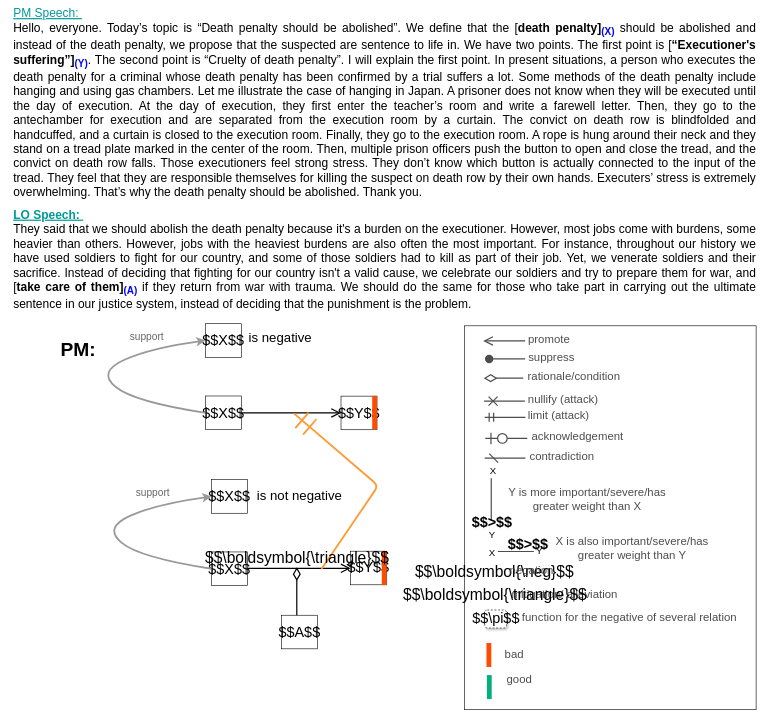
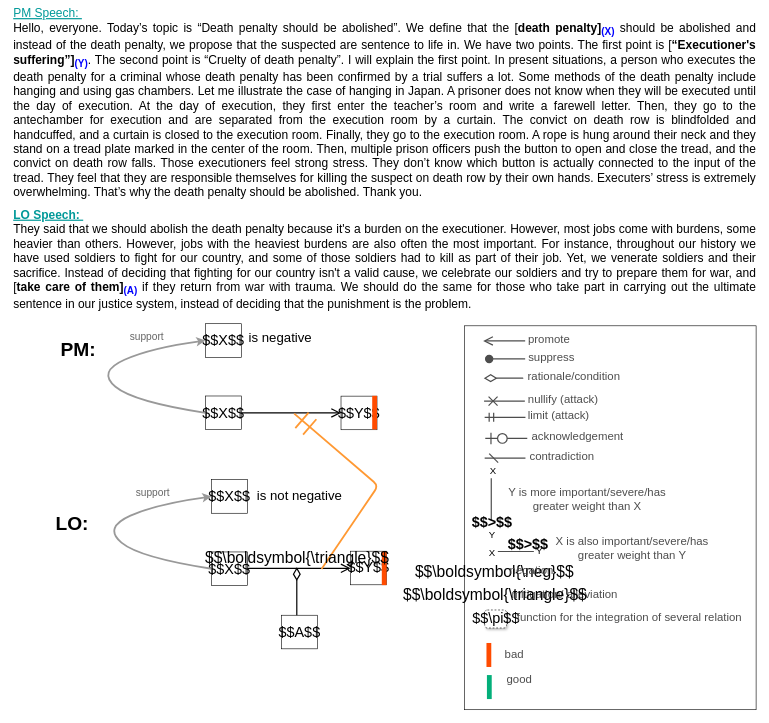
none -> (72, 523)
(630, 618) -> (630, 618)
